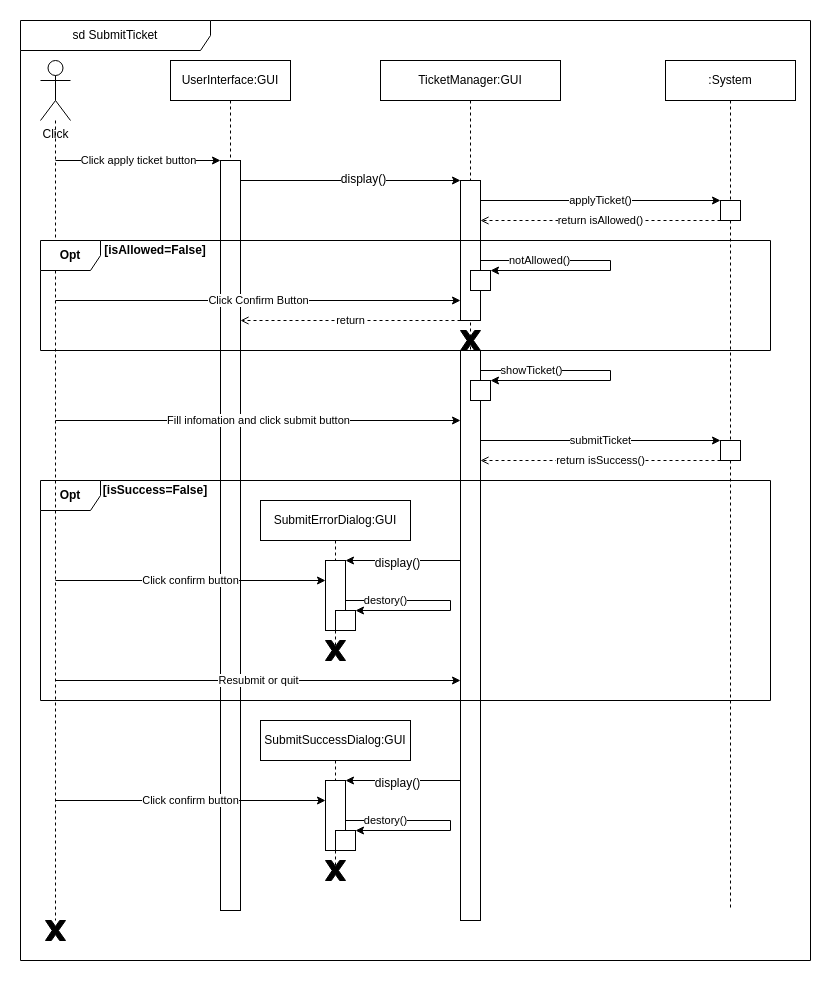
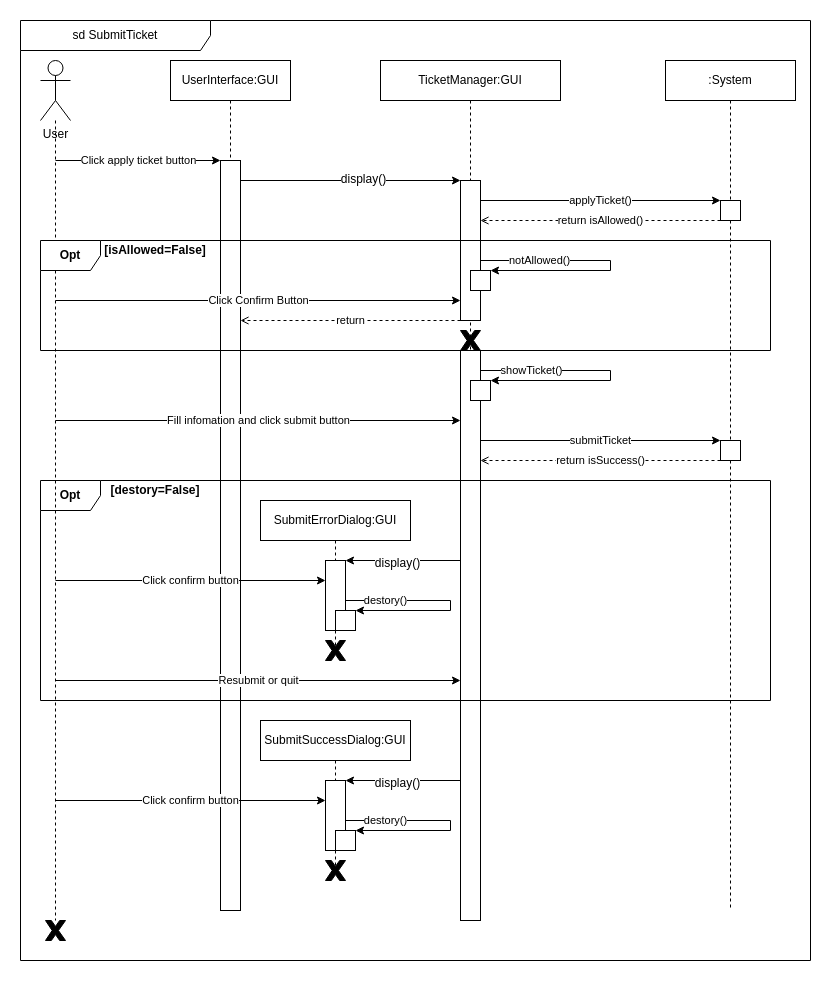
(56, 135) -> (56, 135)
(156, 491) -> (156, 491)
